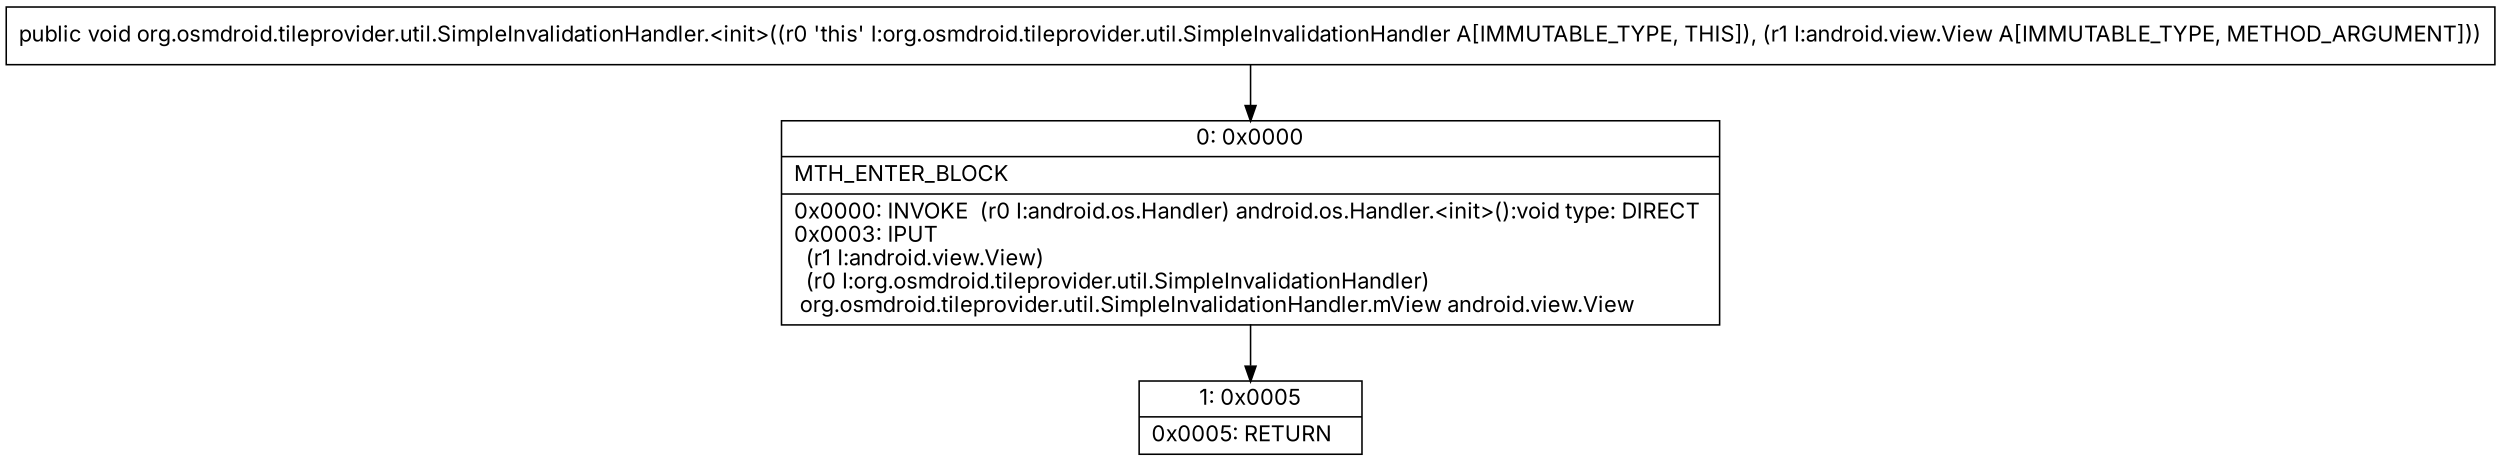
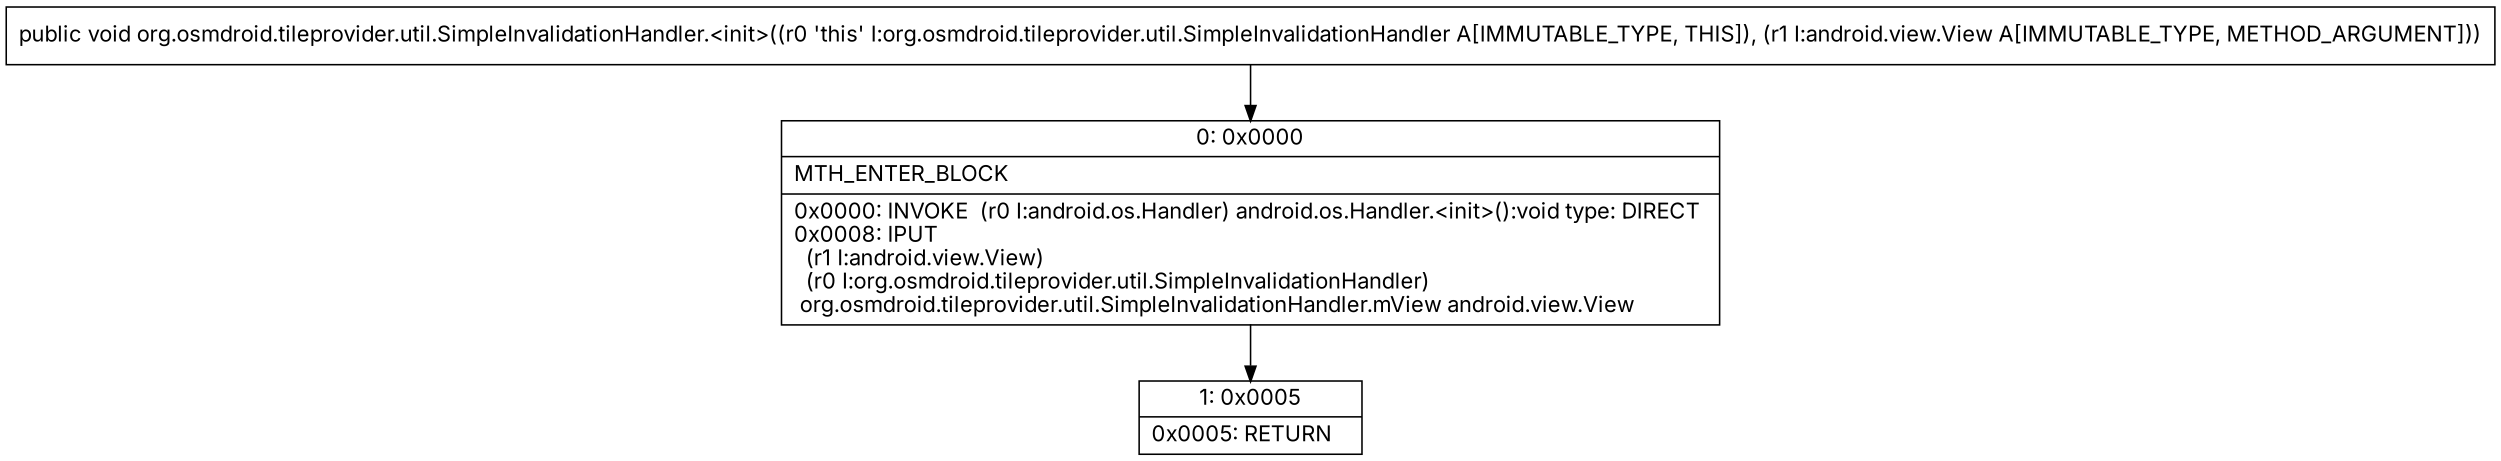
(872, 235) -> (872, 235)
